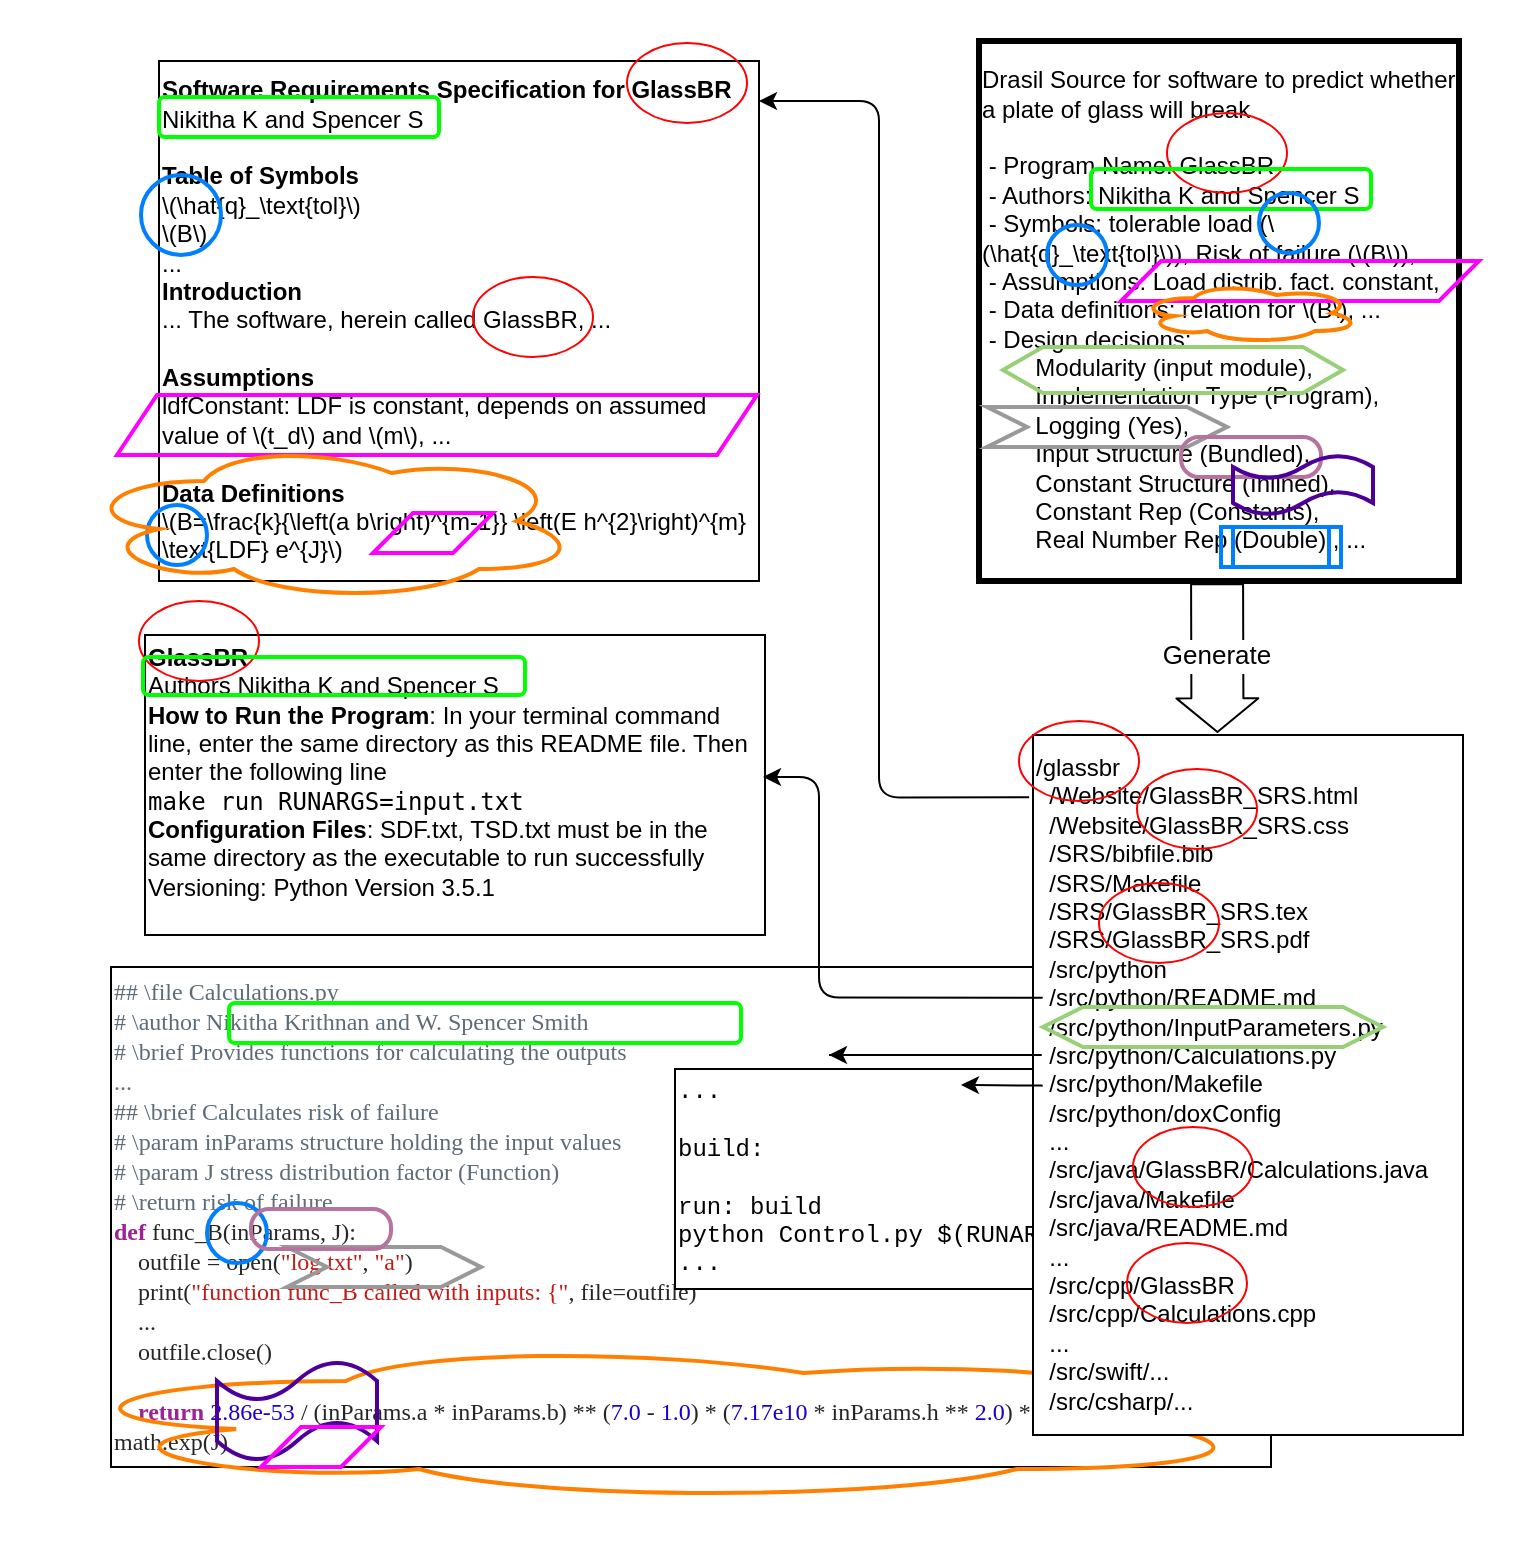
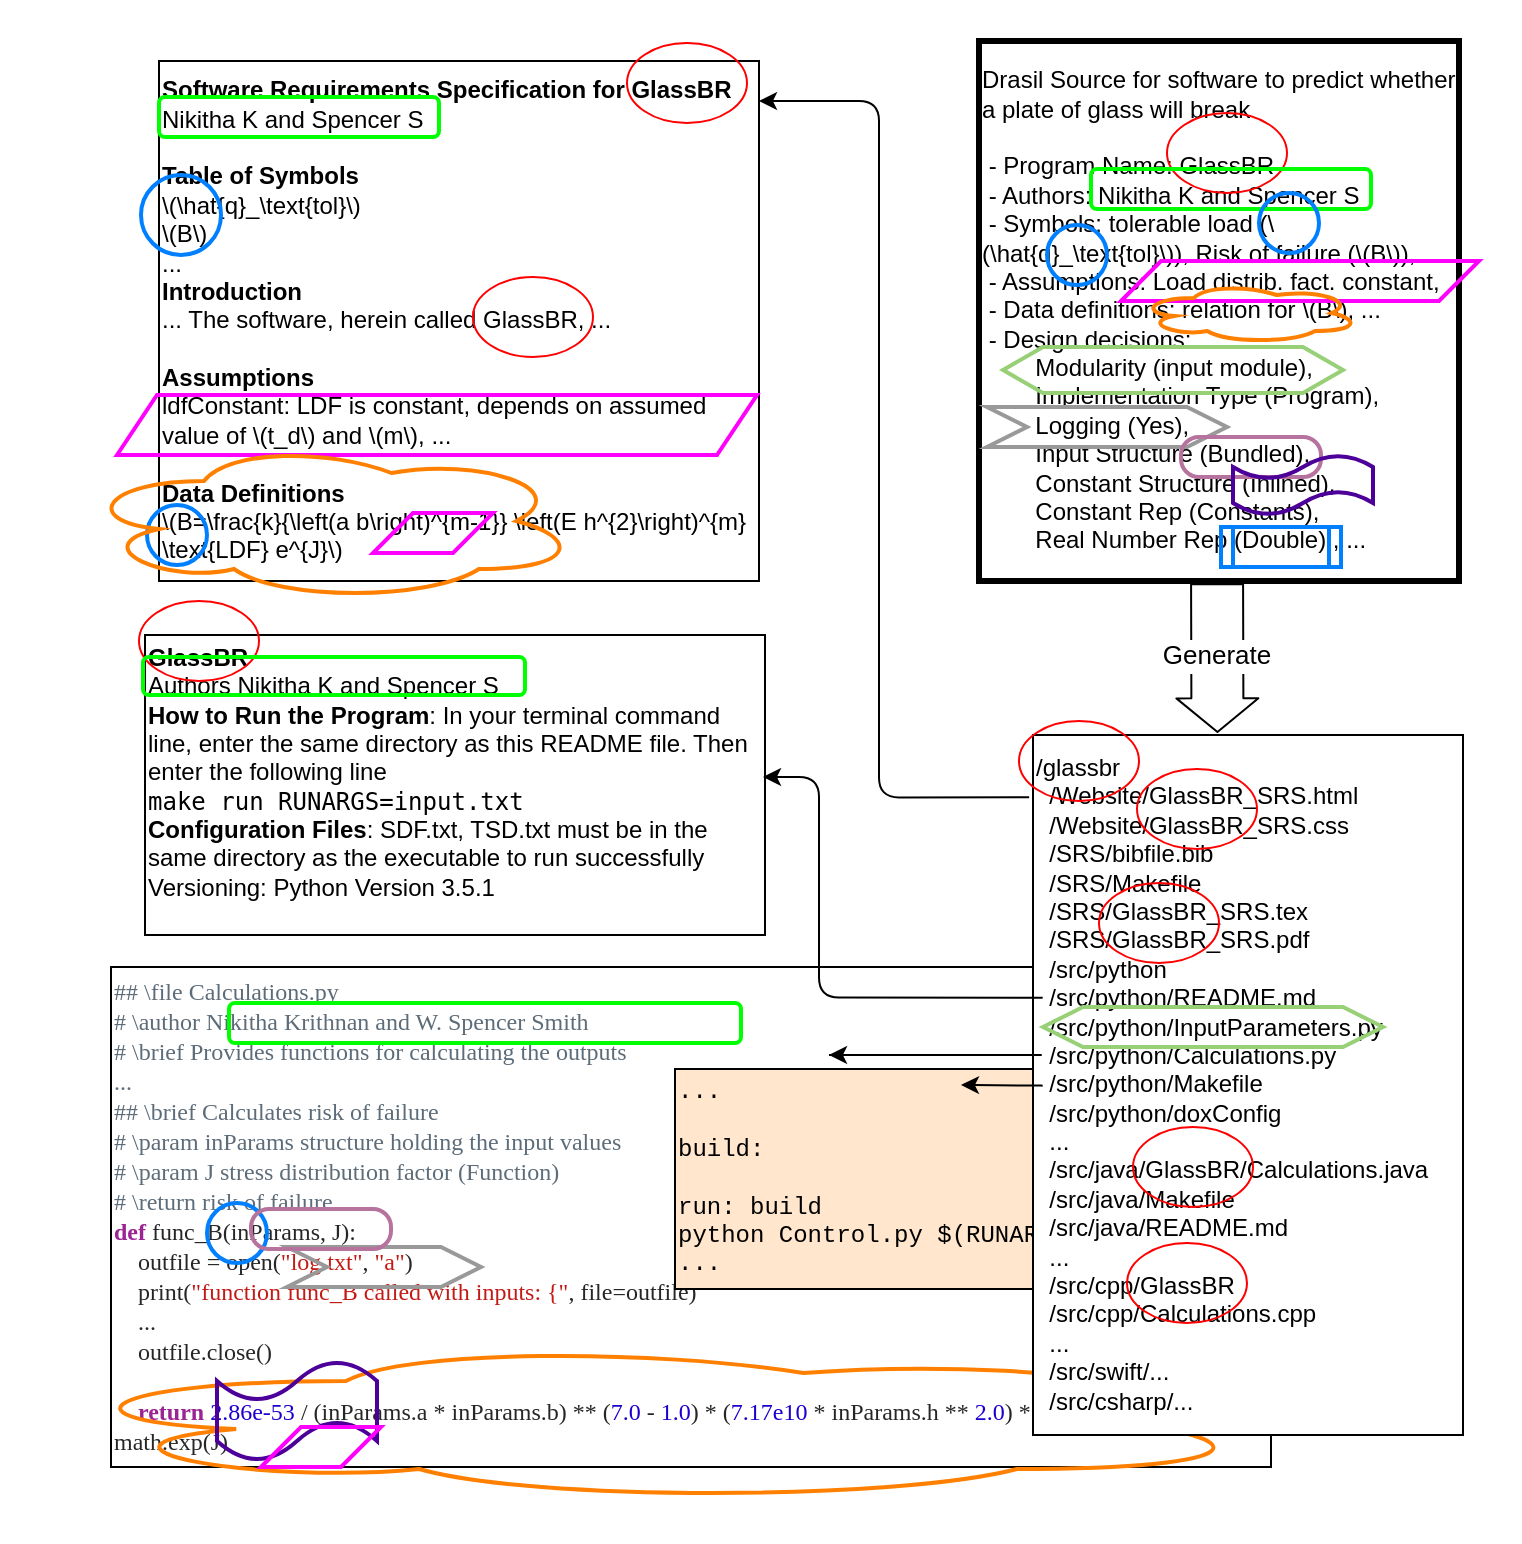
(975, 1179) -> (975, 1179)
